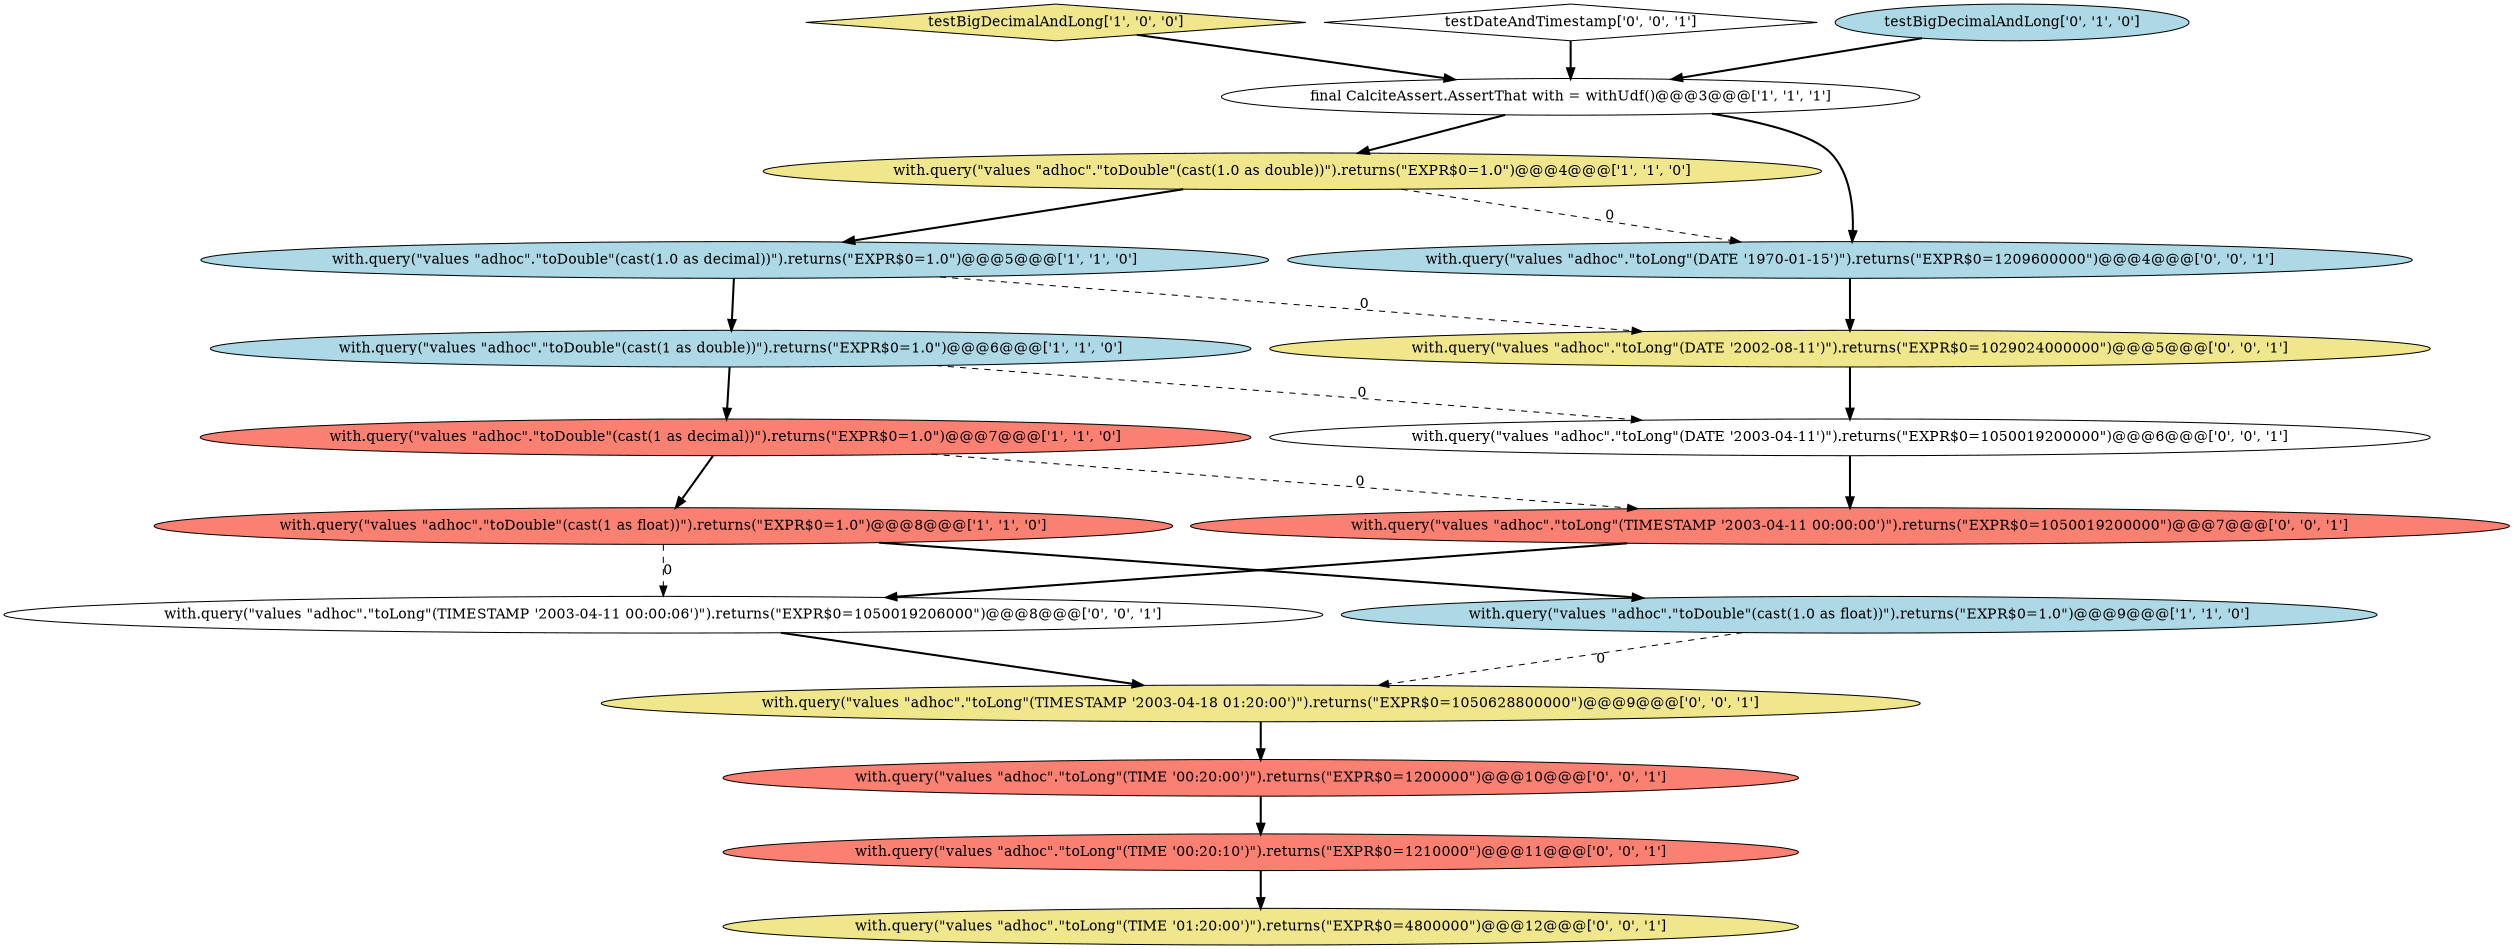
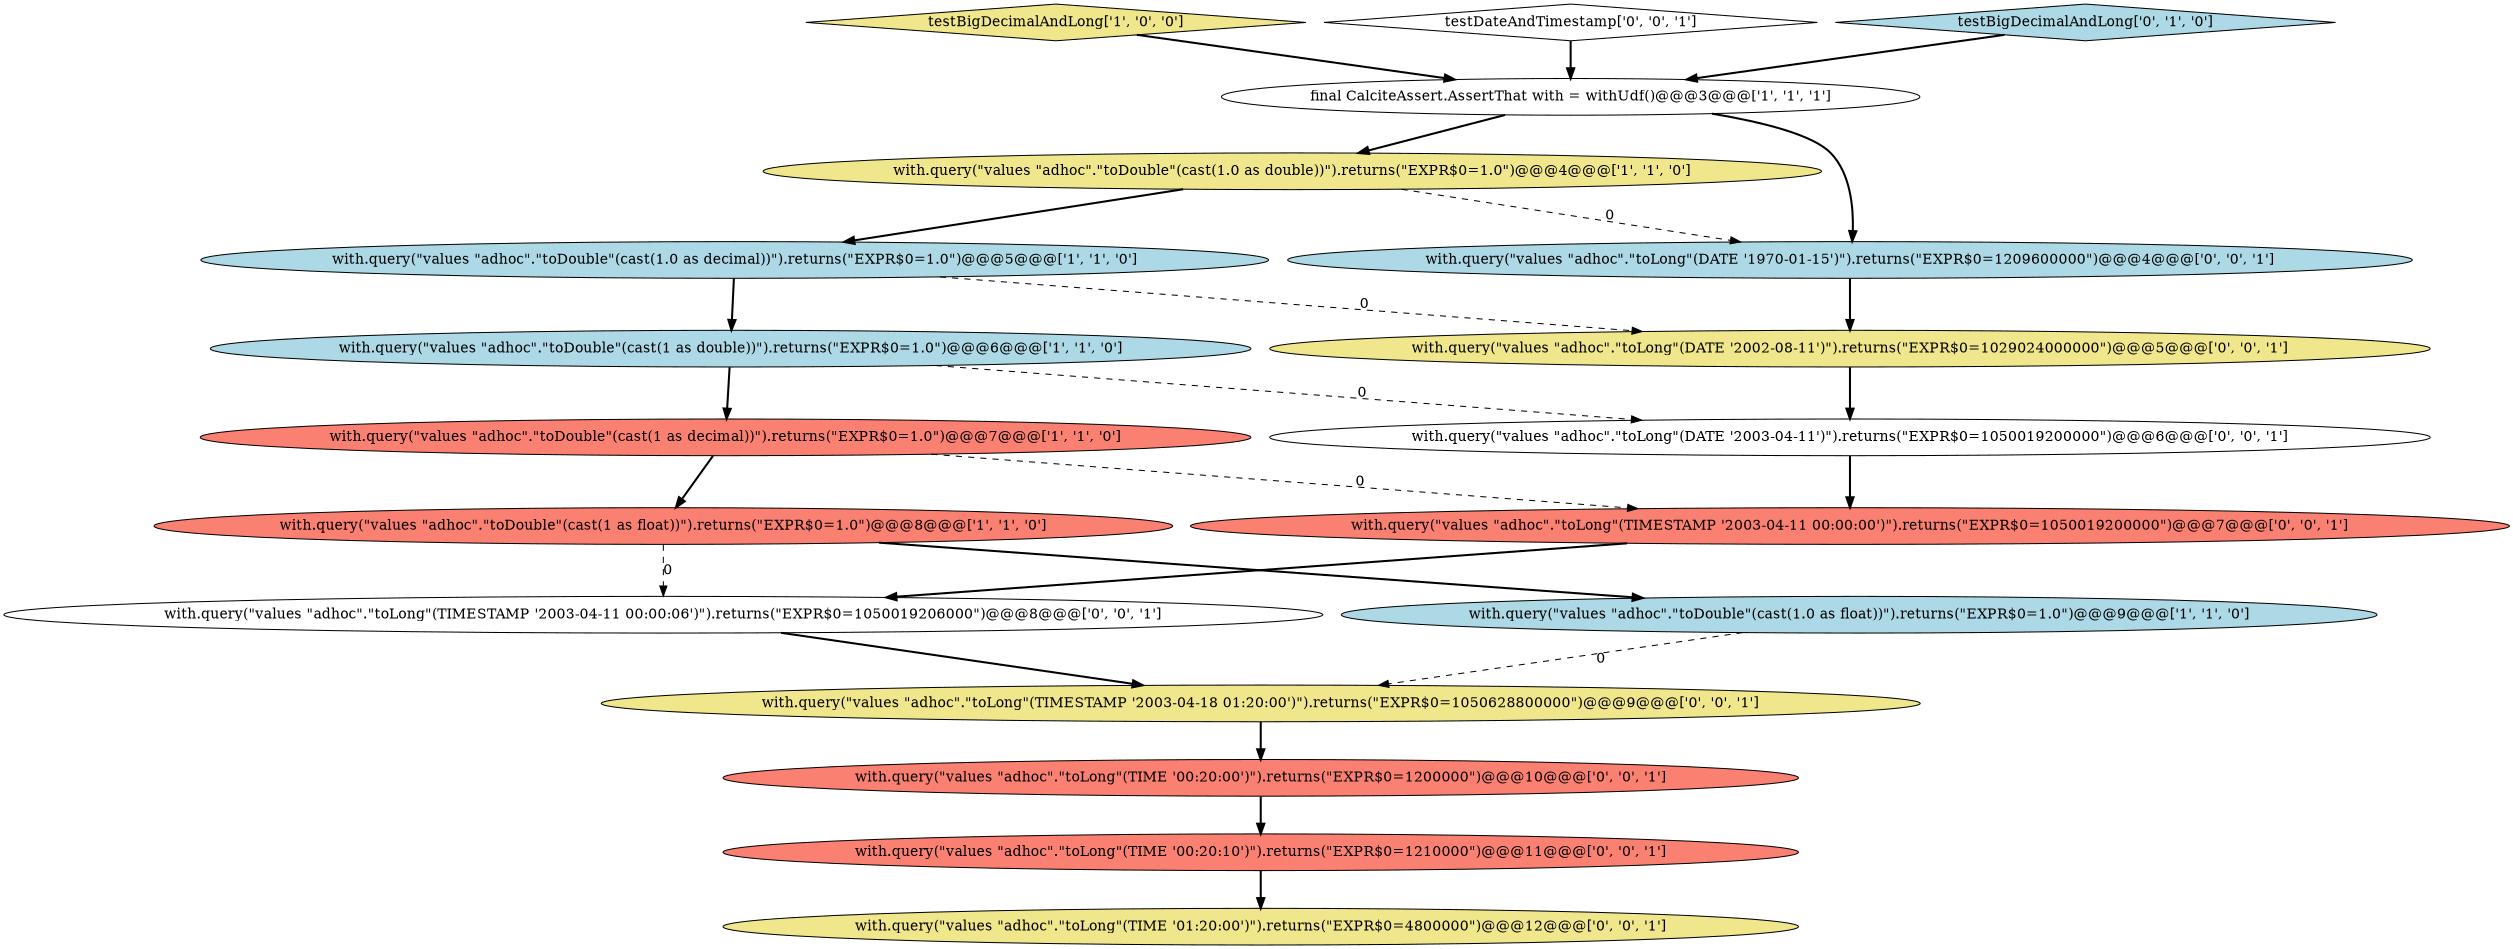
(2012, 22) -> (2085, 22)
